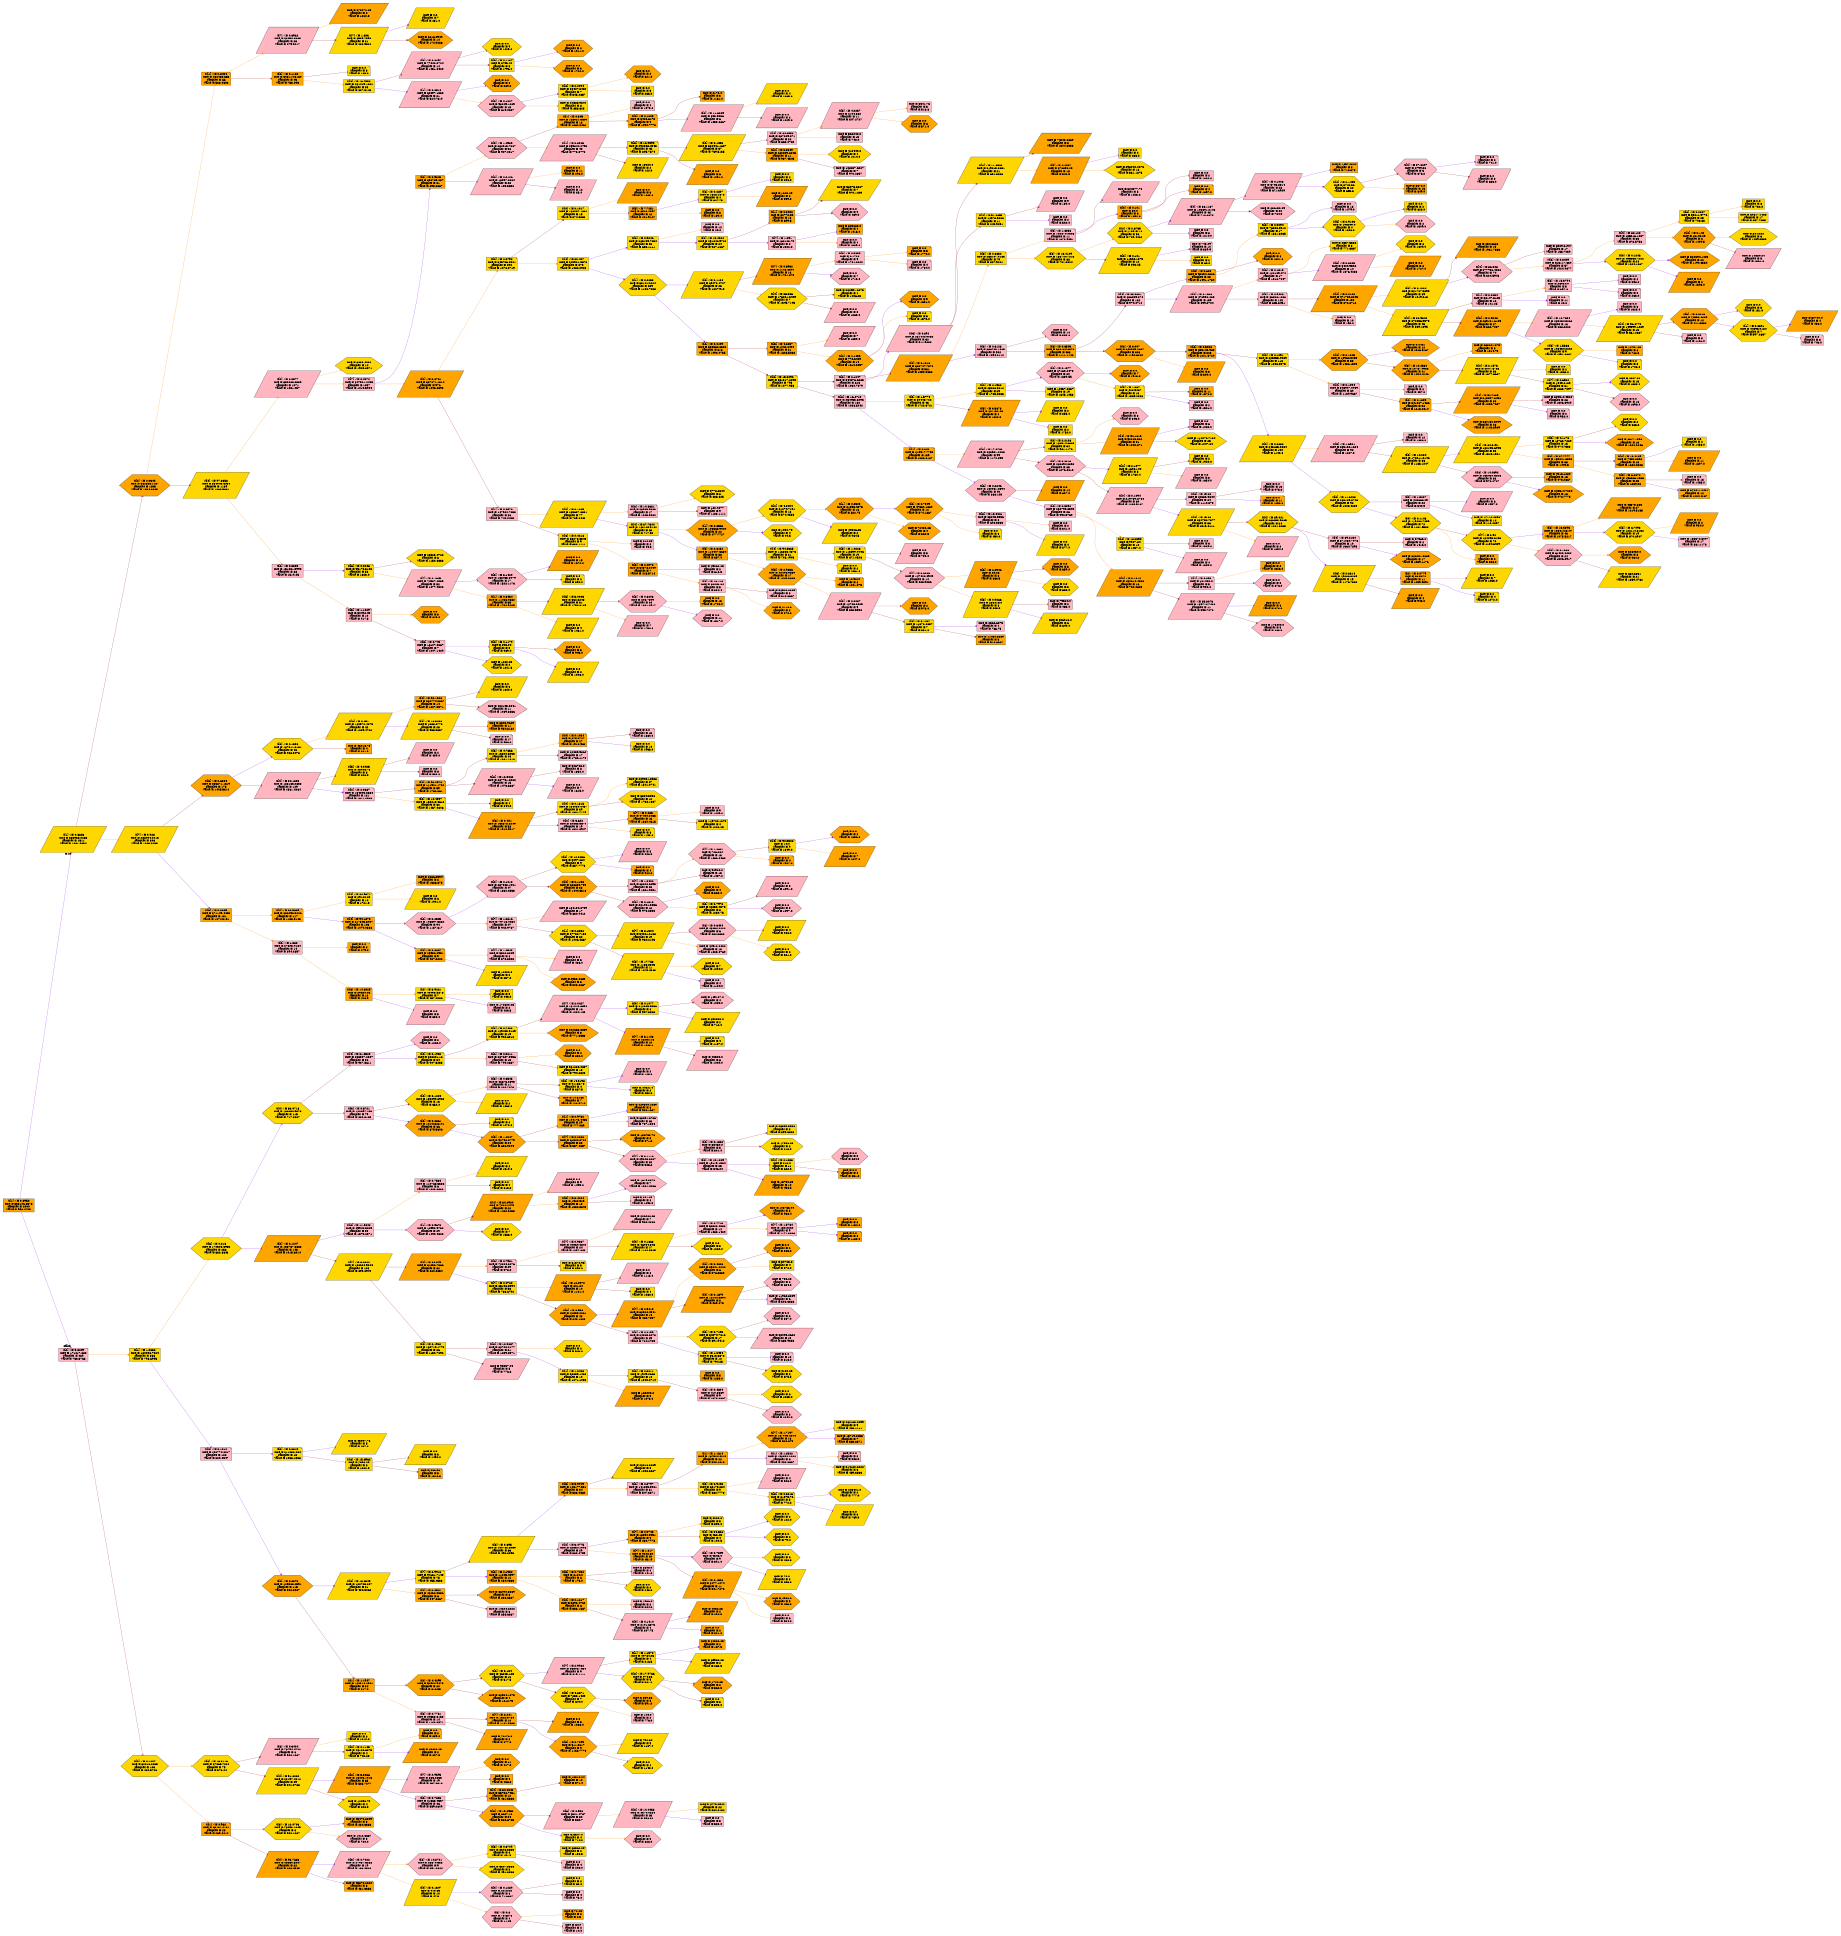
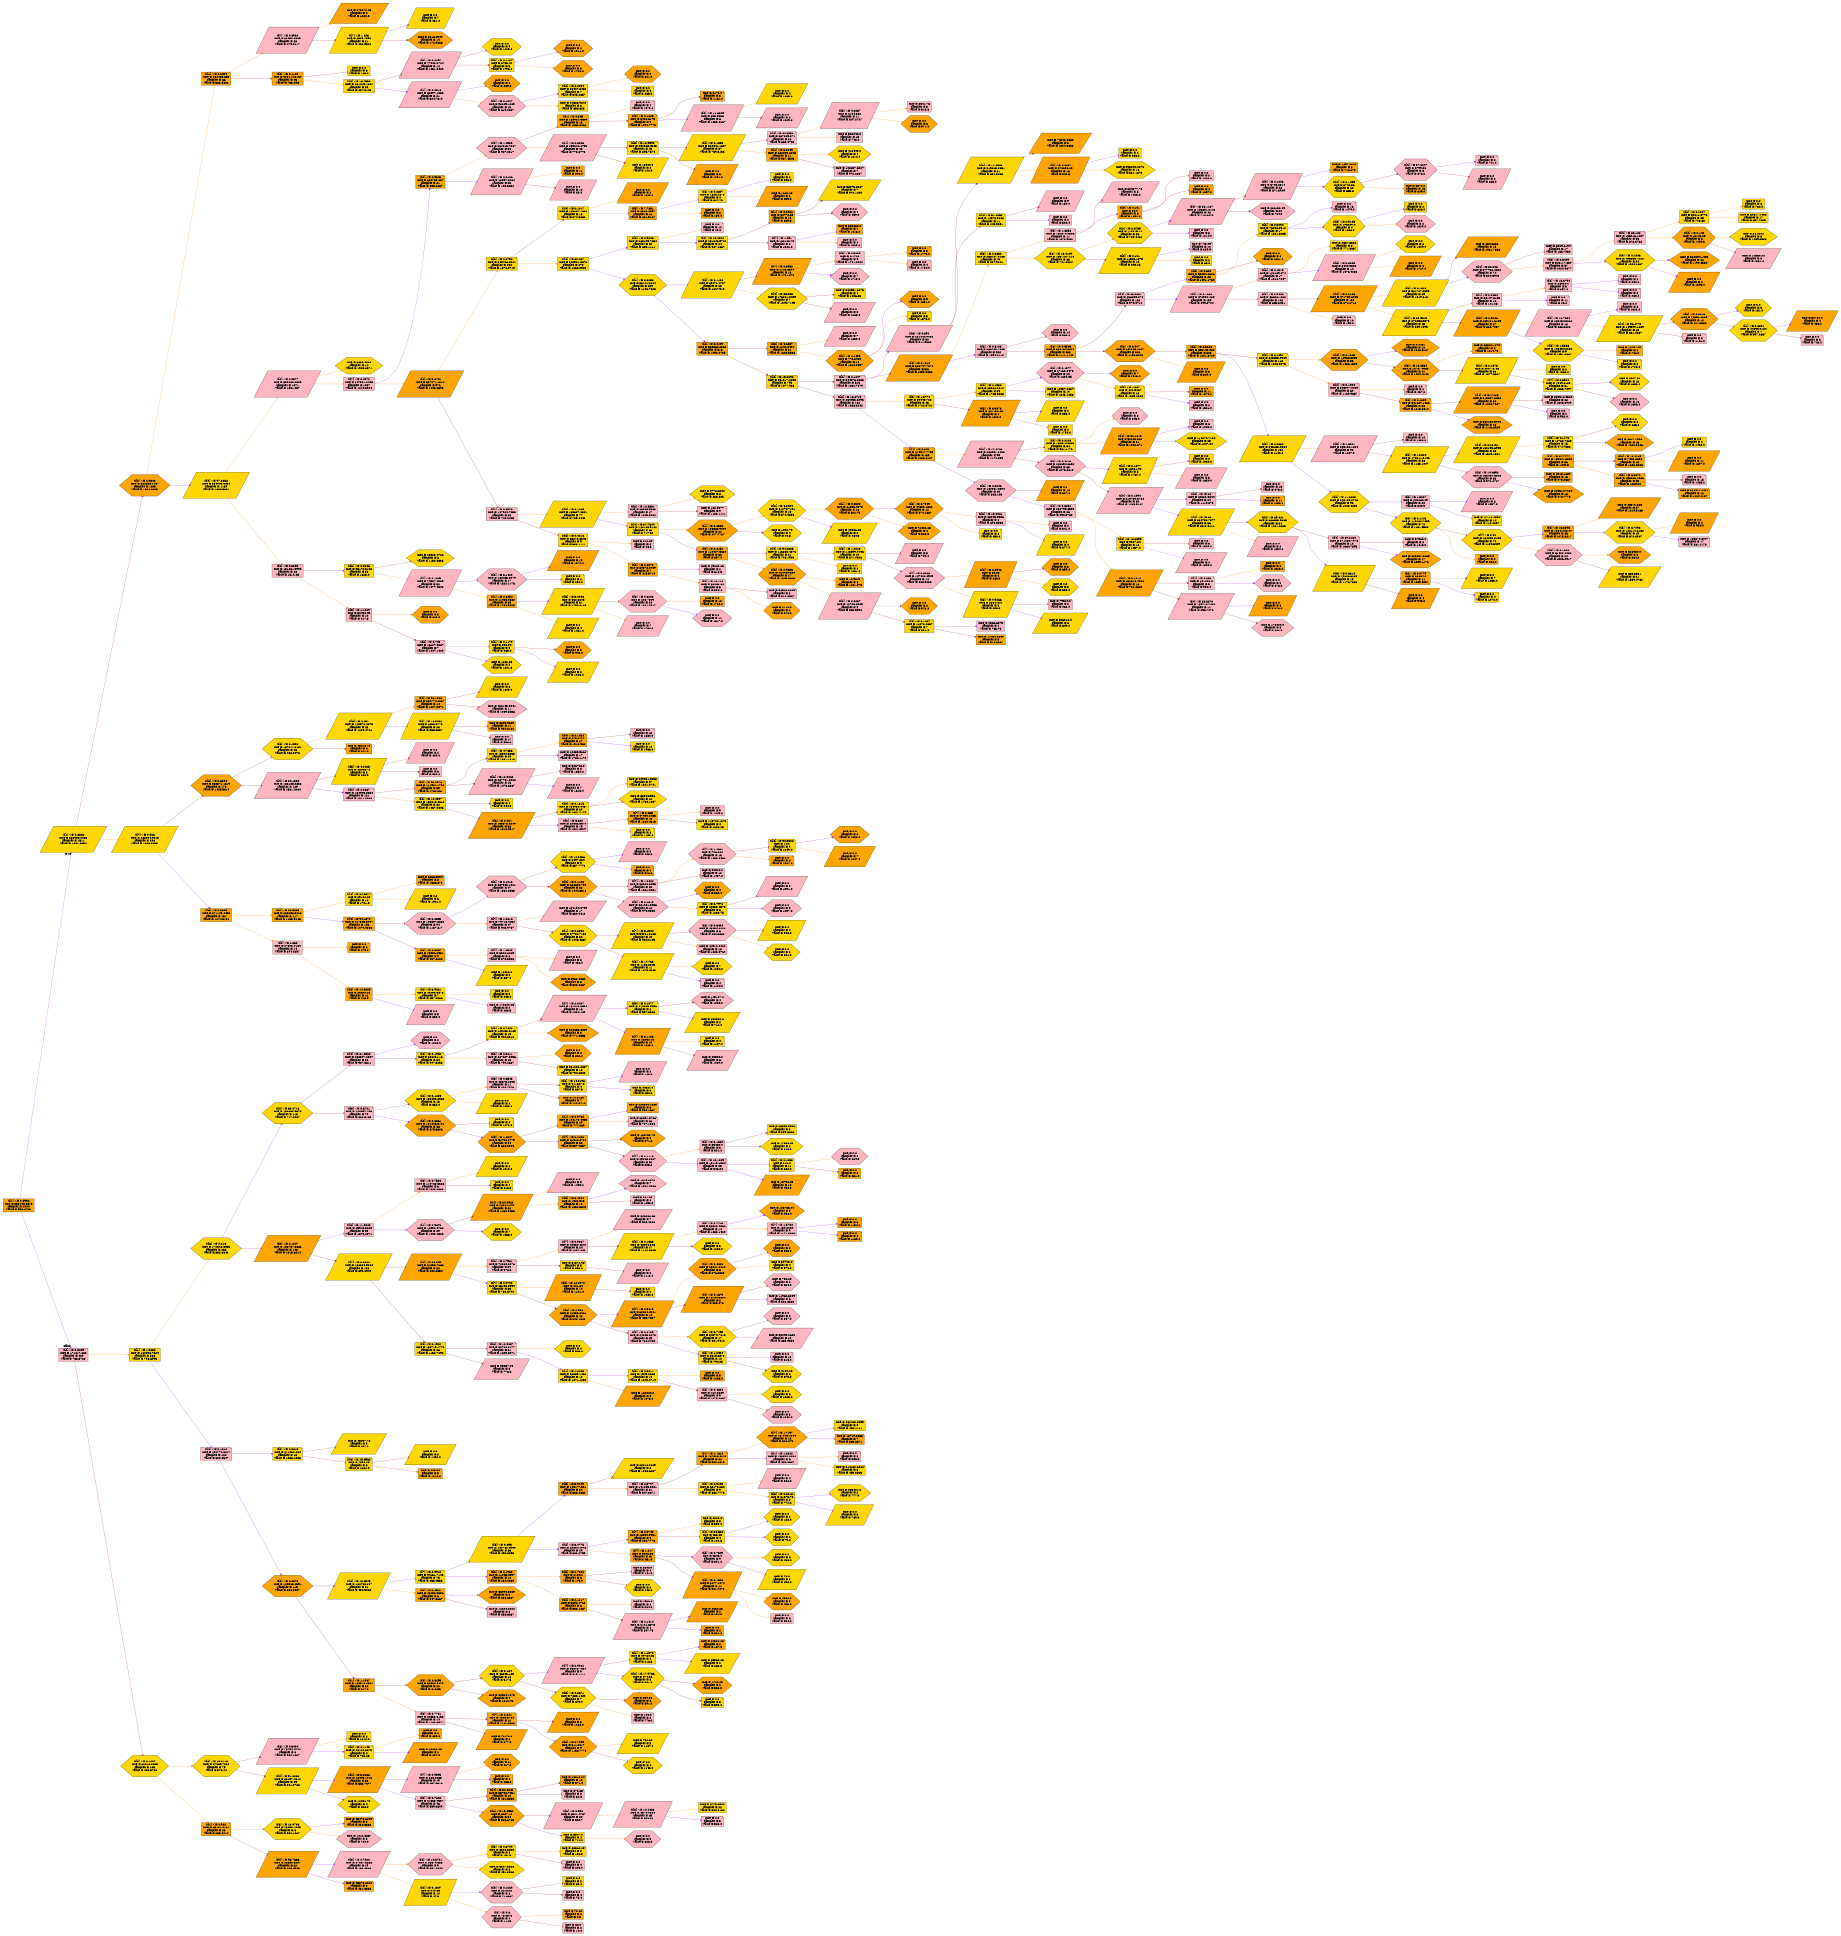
(608, 1280) -> (604, 1269)
none -> (573, 1794)
